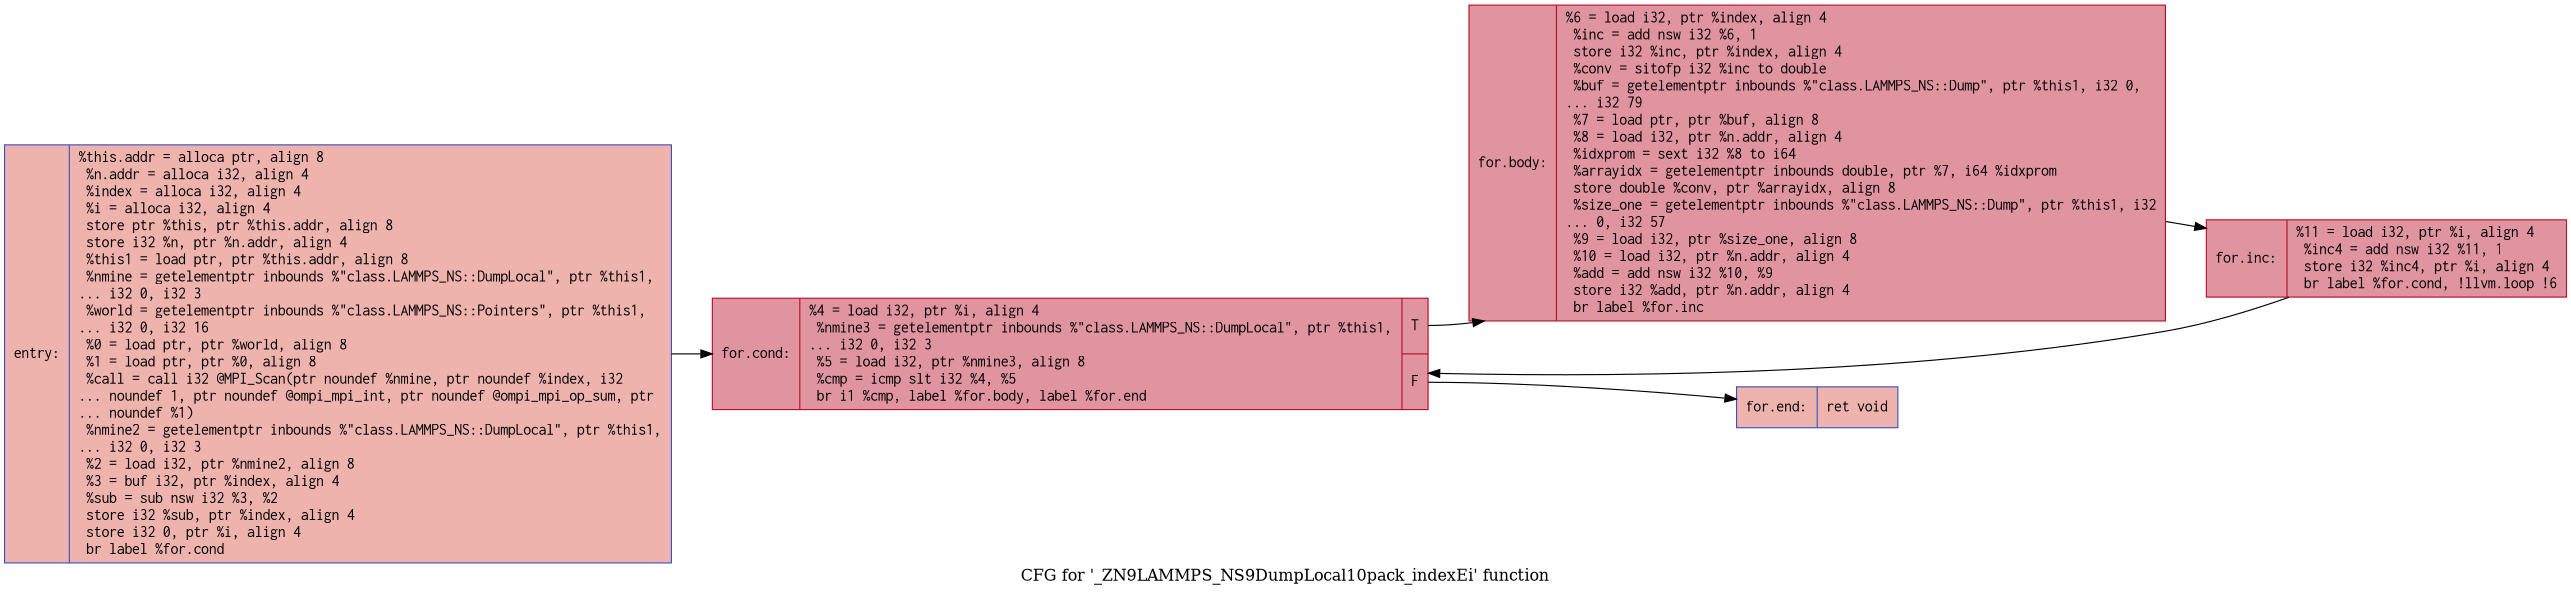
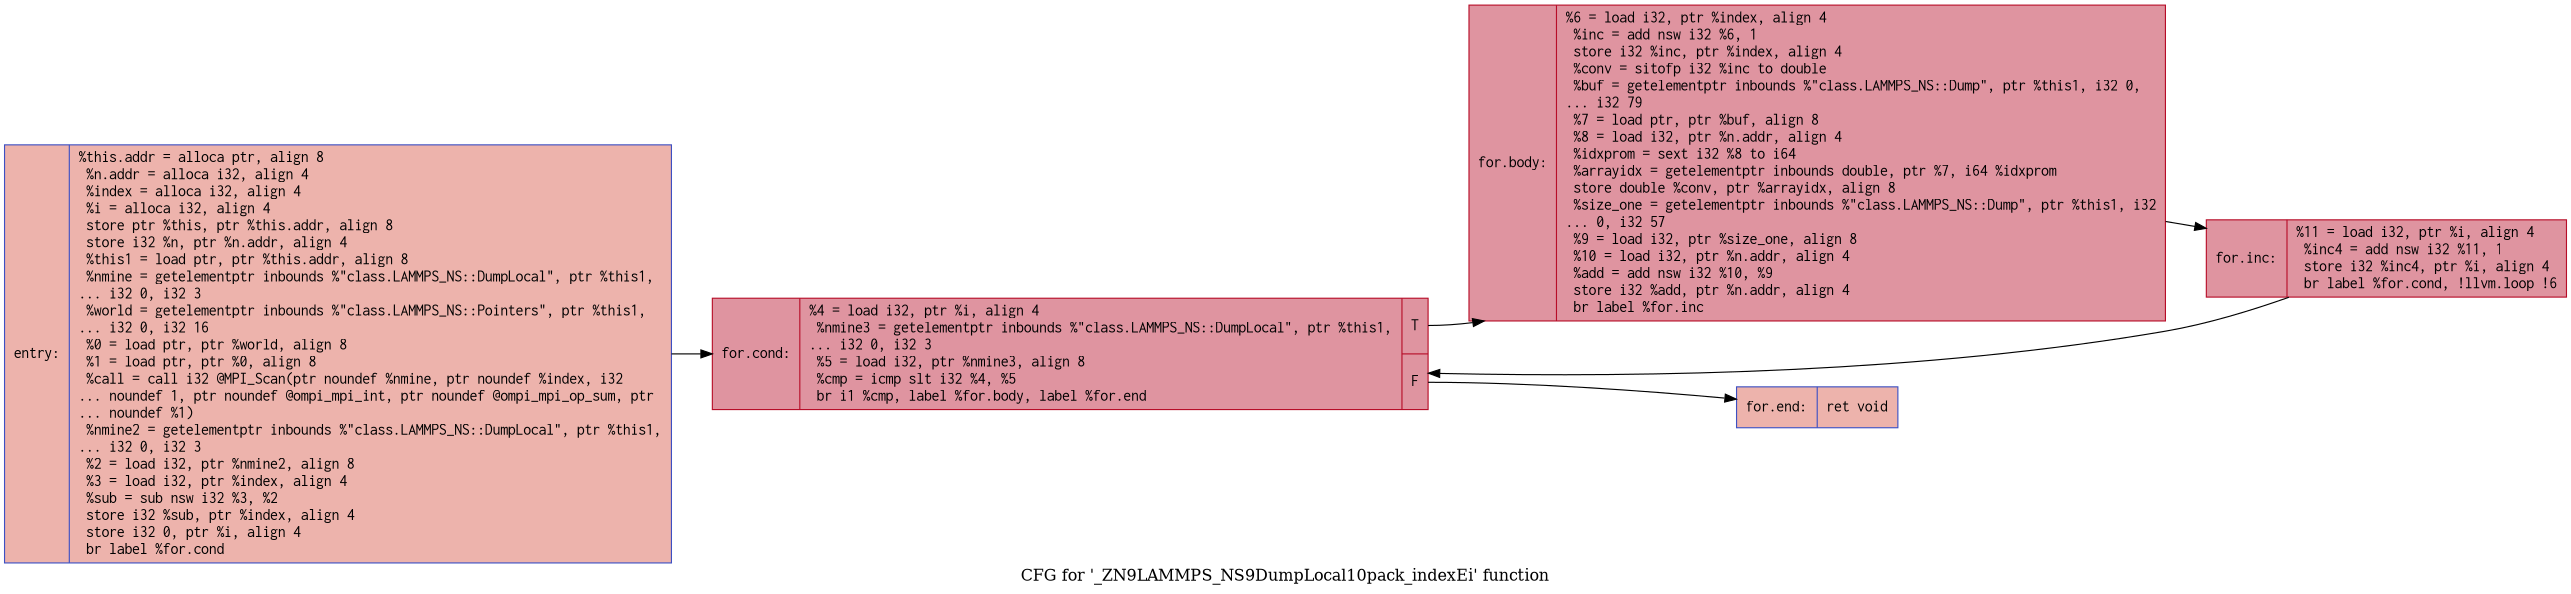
(209, 481) -> (213, 481)
